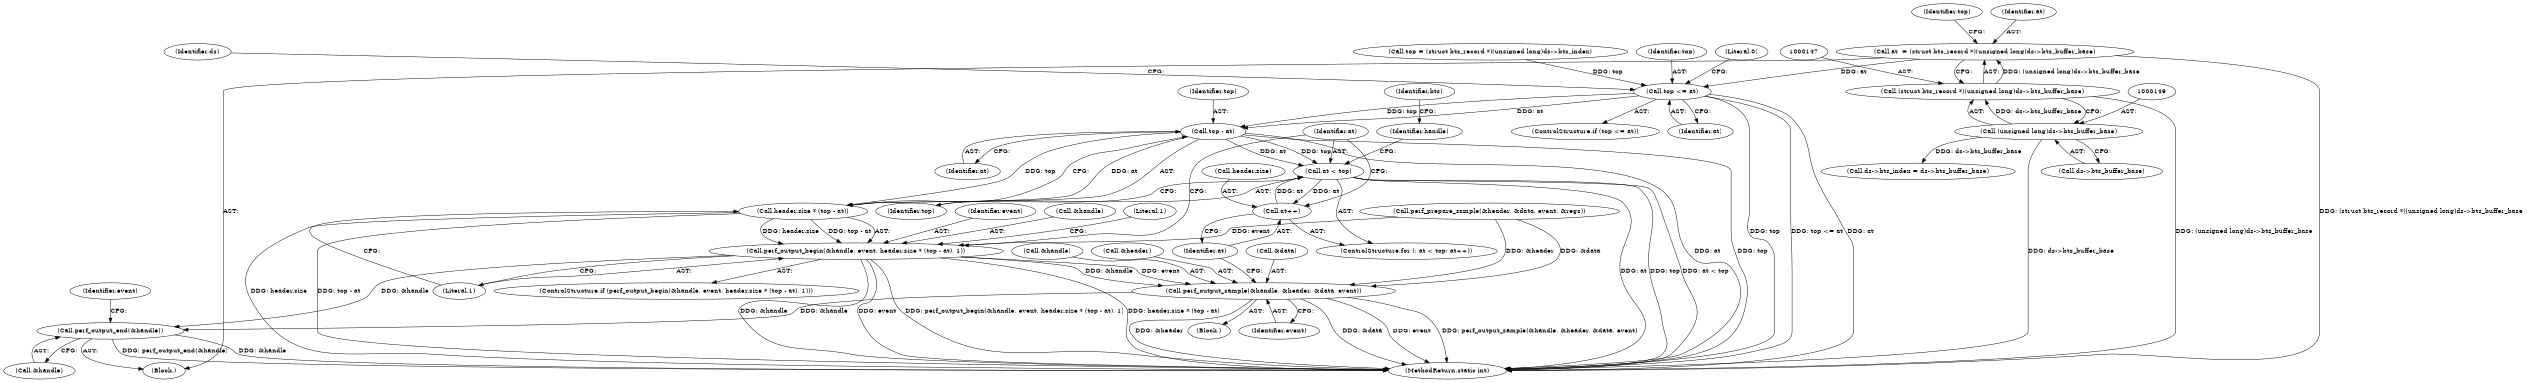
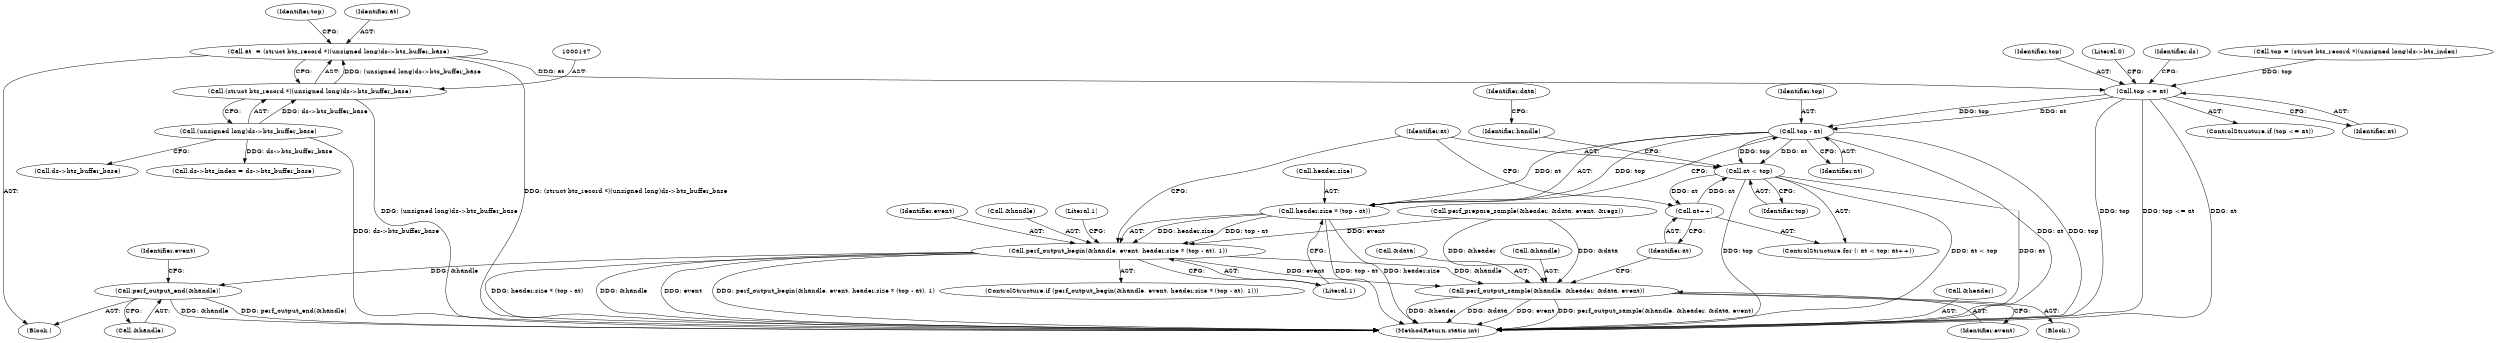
(1419, 92) -> (1512, 92)
(2152, 92) -> none
(2070, 155) -> none
(1230, 200) -> (1325, 189)
(1195, 265) -> (1732, 326)
(662, 322) -> none
